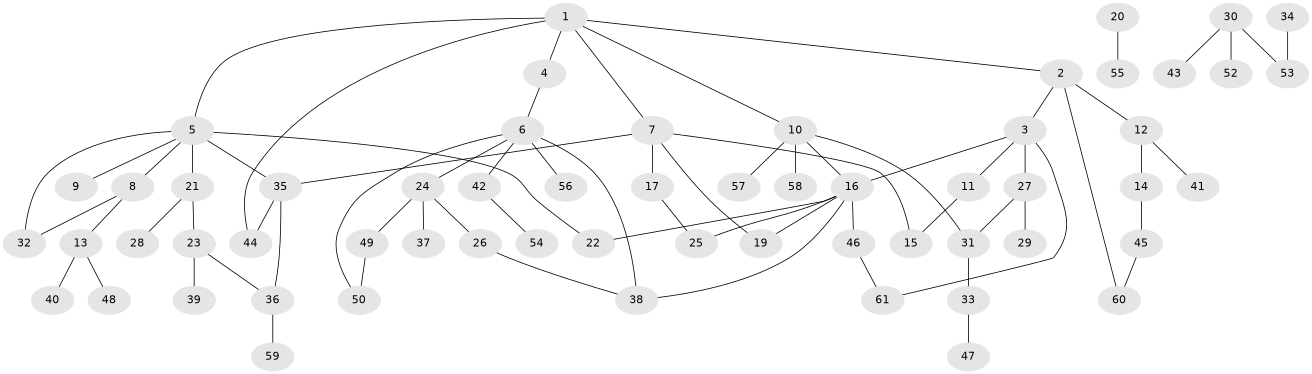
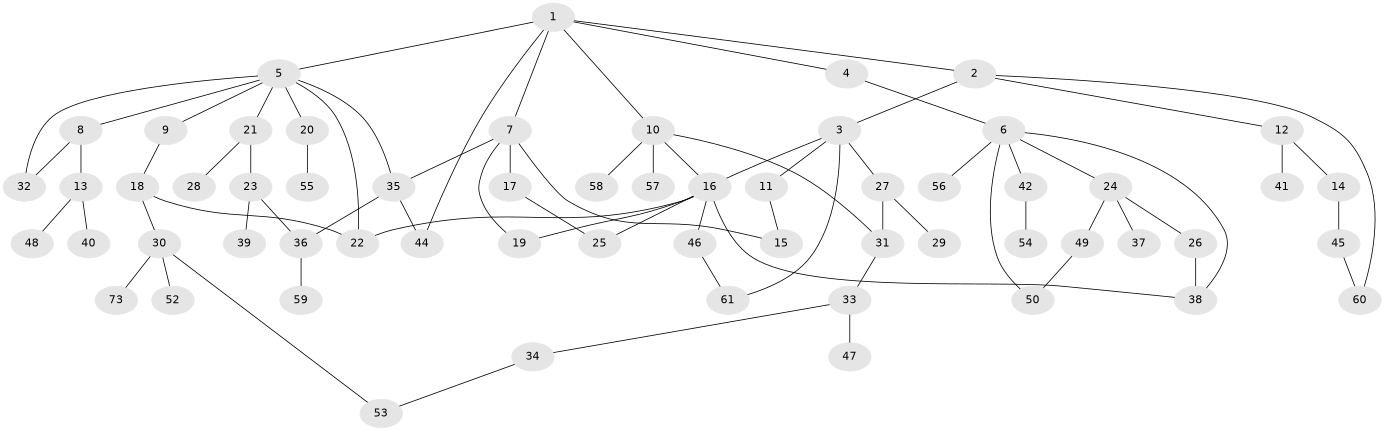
(1174, 74) -> (116, 300)
none -> (293, 102)
none -> (138, 187)
none -> (691, 329)
